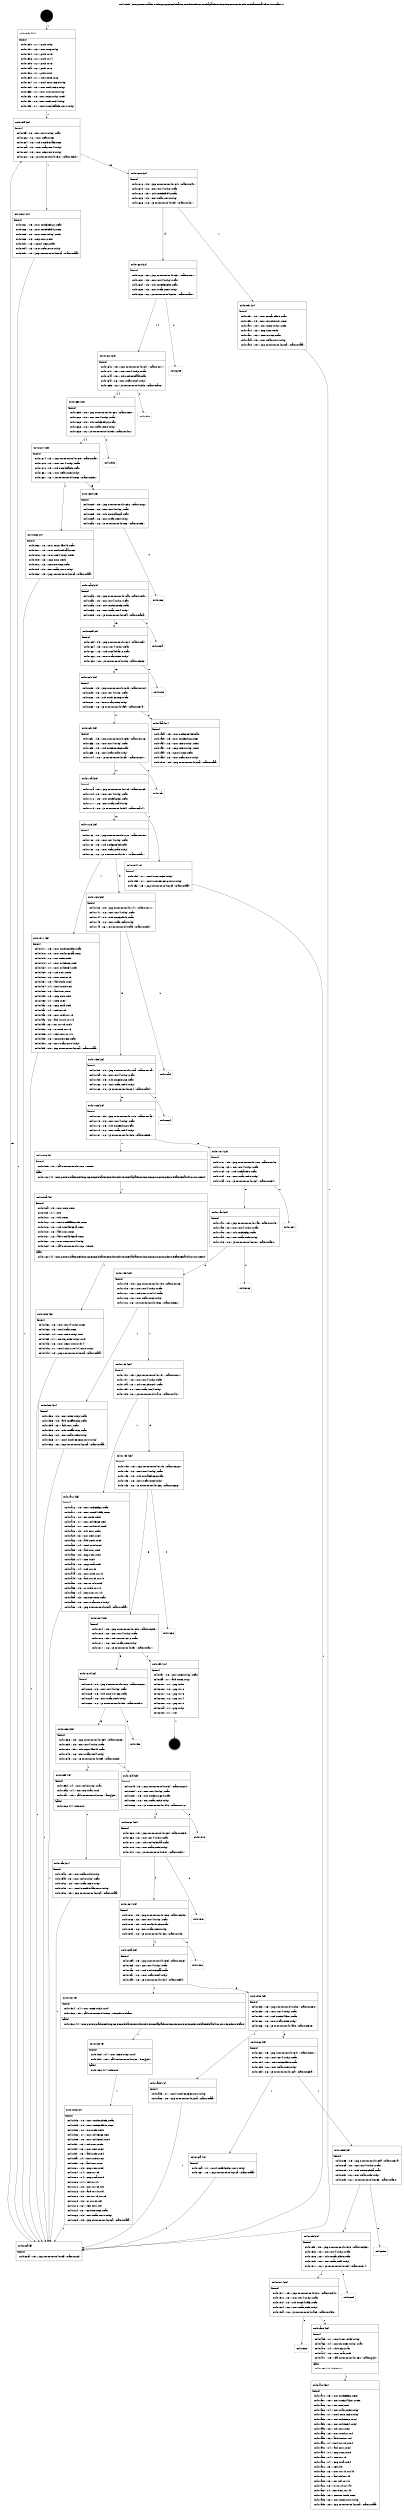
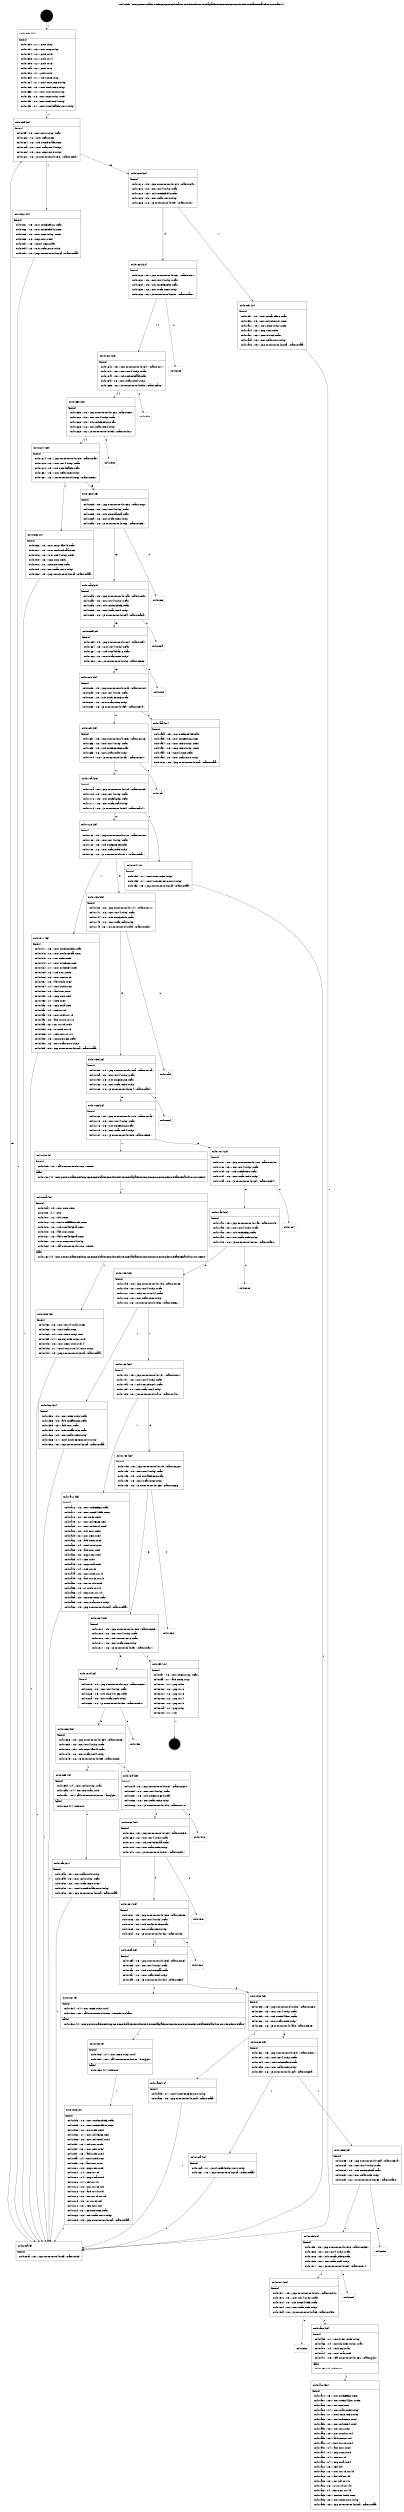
none -> (114, 554)
